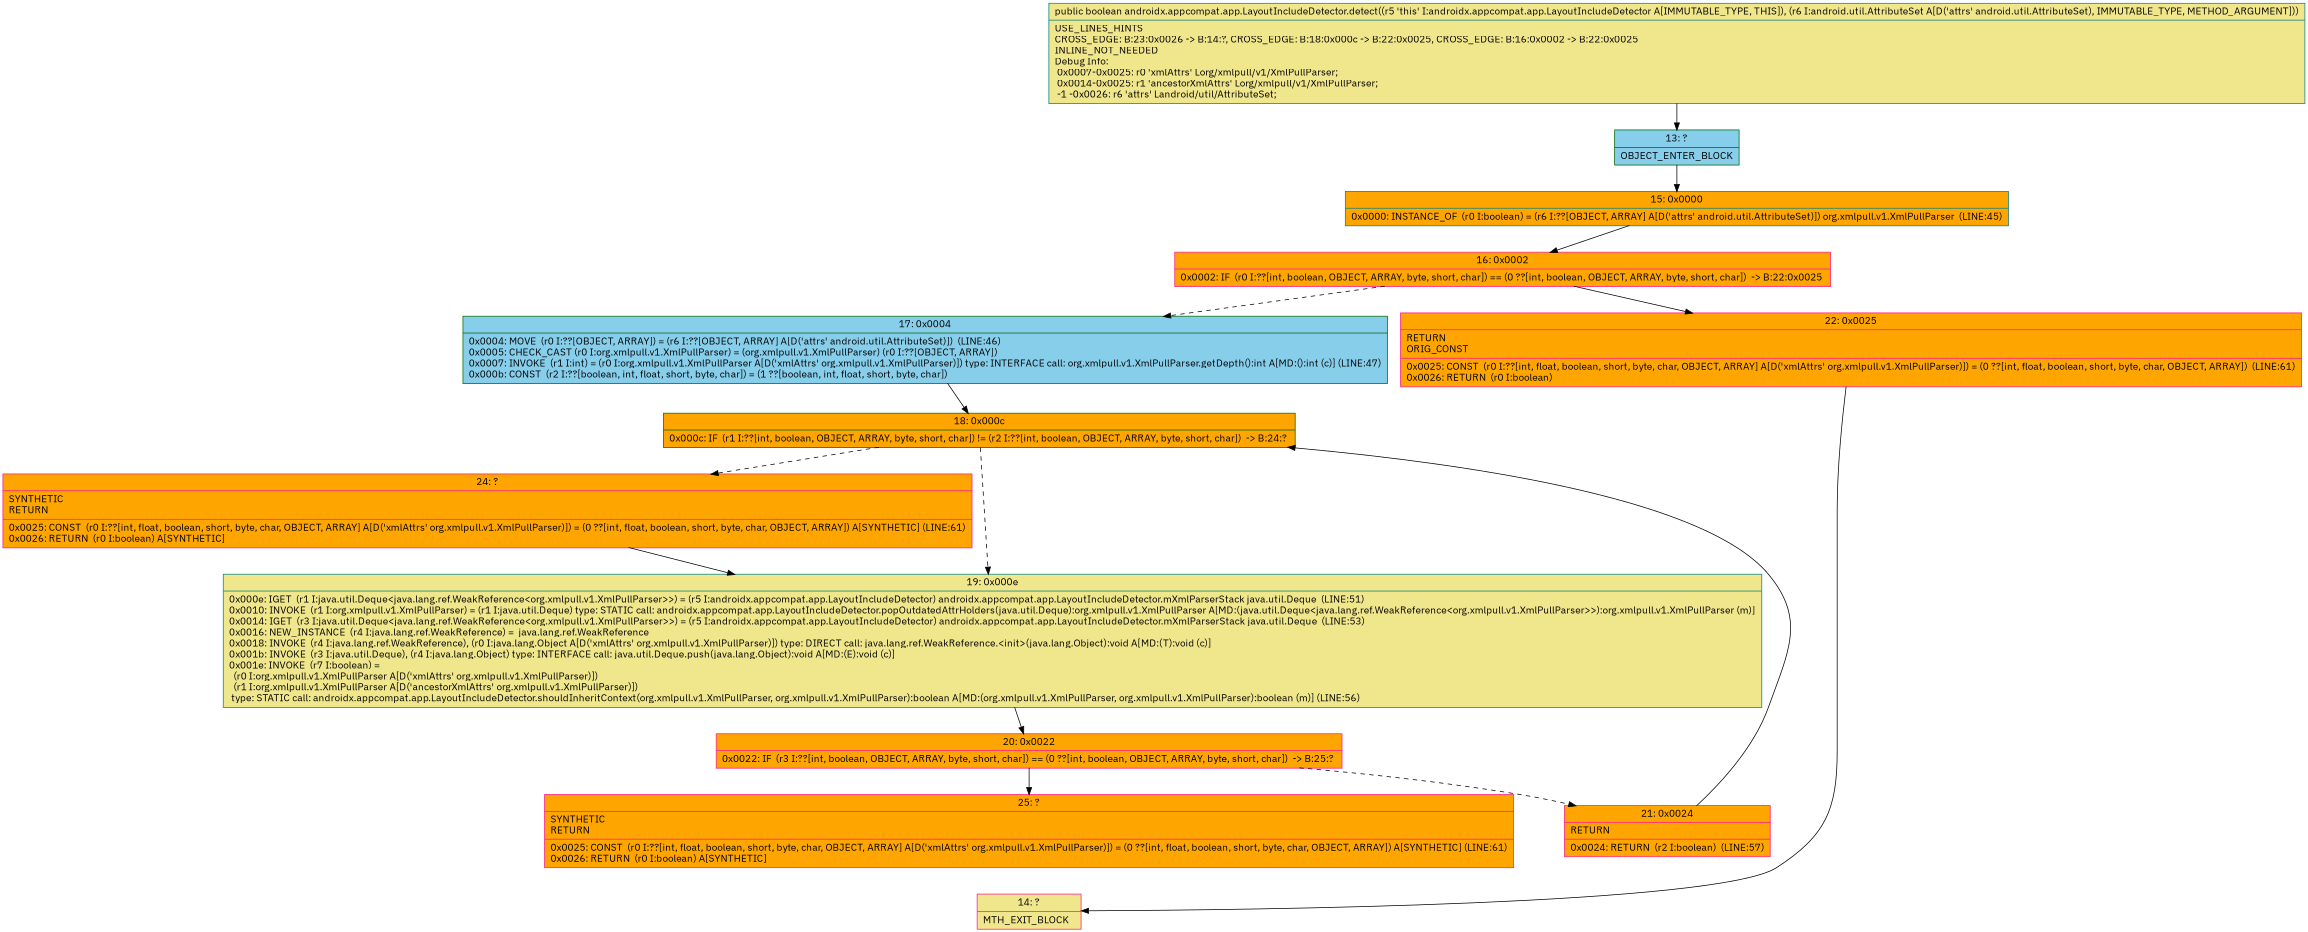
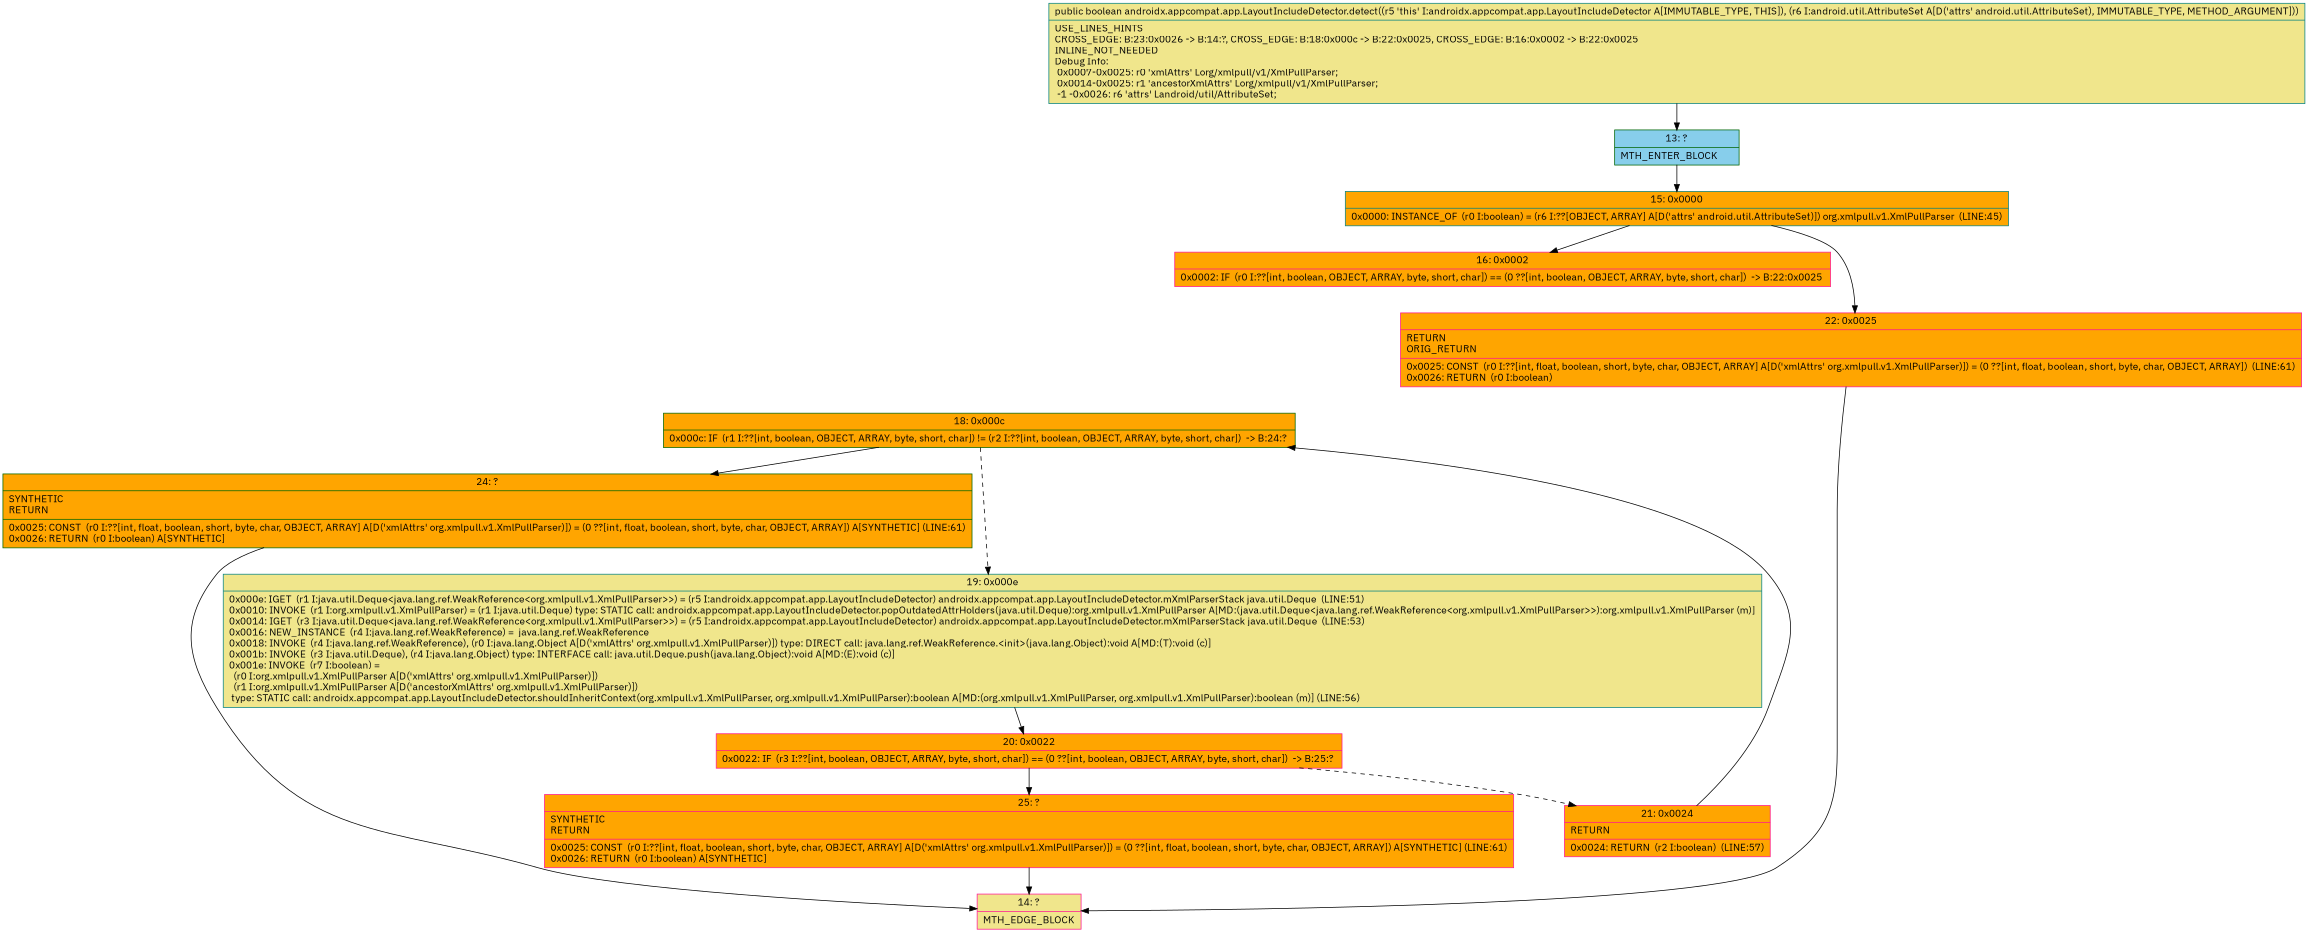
(1677, 156) -> (1669, 156)
(1630, 299) -> (1832, 247)
(1438, 349) -> (1442, 349)
(925, 350) -> none
(799, 460) -> (799, 460)
(487, 511) -> (487, 511)
(678, 560) -> (471, 851)
none -> (1029, 877)
(1026, 920) -> (1029, 920)
